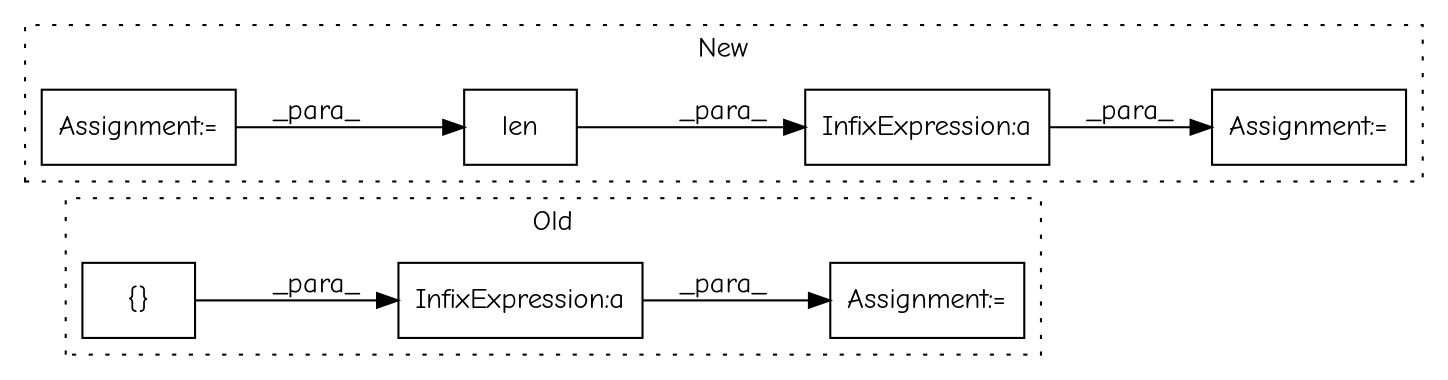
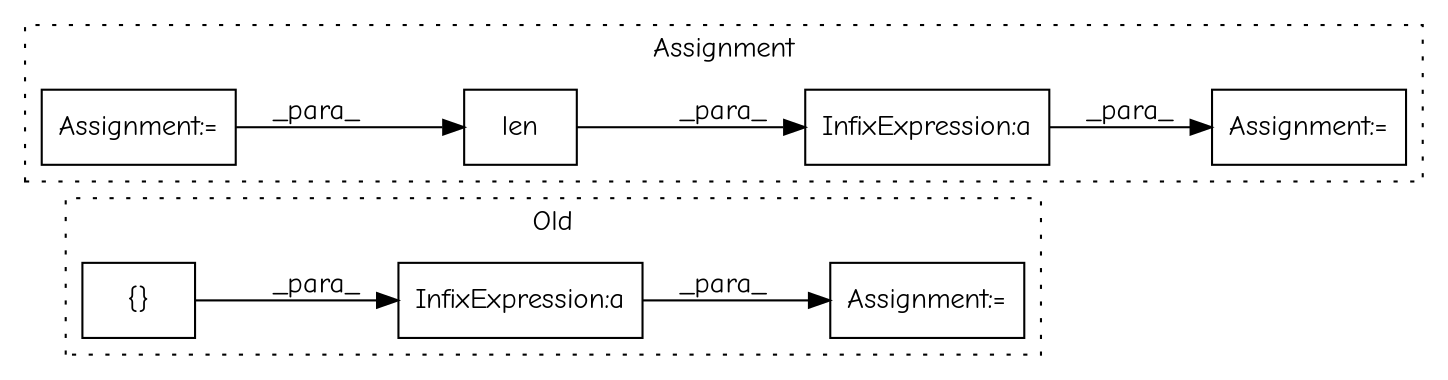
(724, 49) -> (724, 49)
